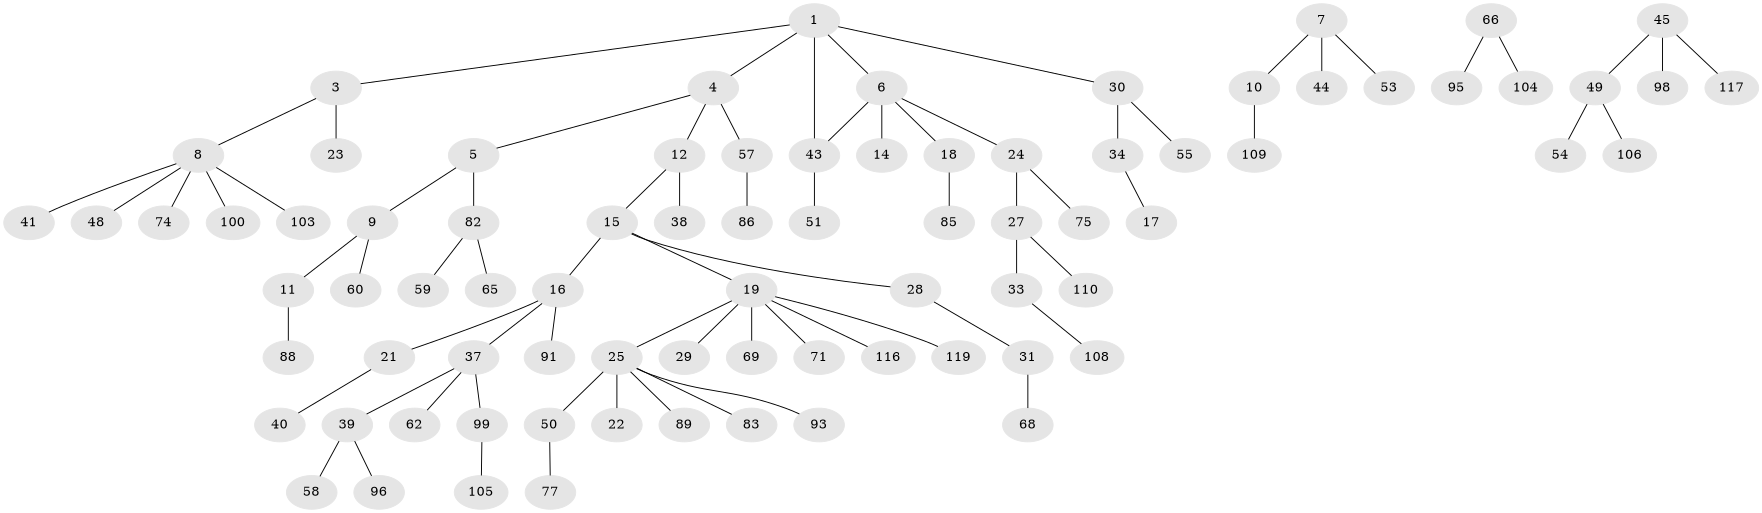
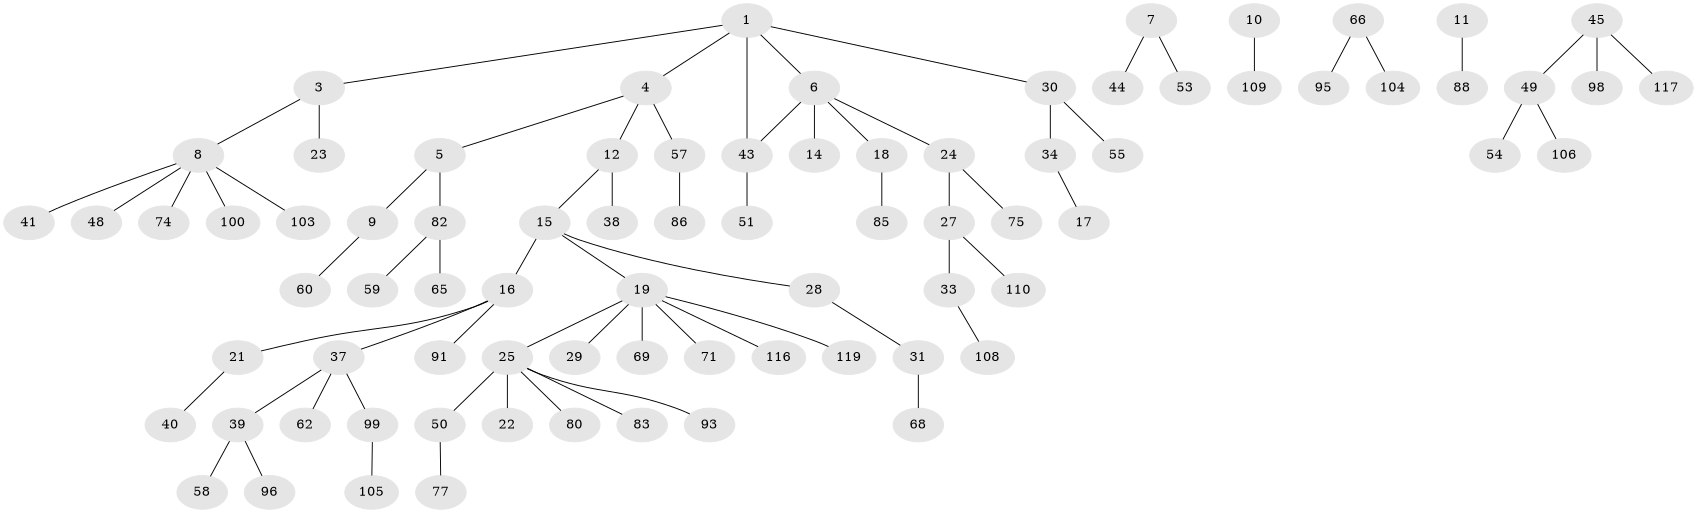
(1288, 54) -> none
(330, 257) -> none
(684, 425) -> (575, 425)
